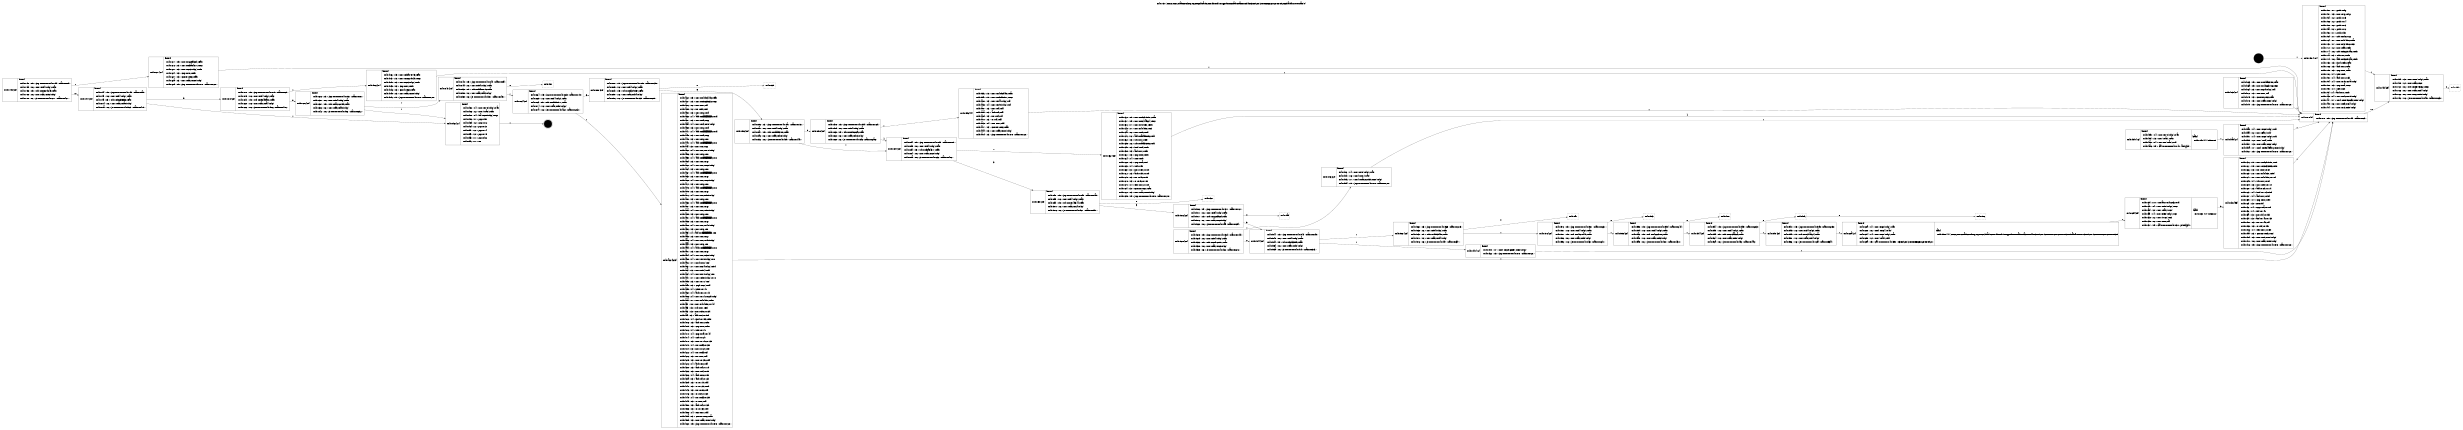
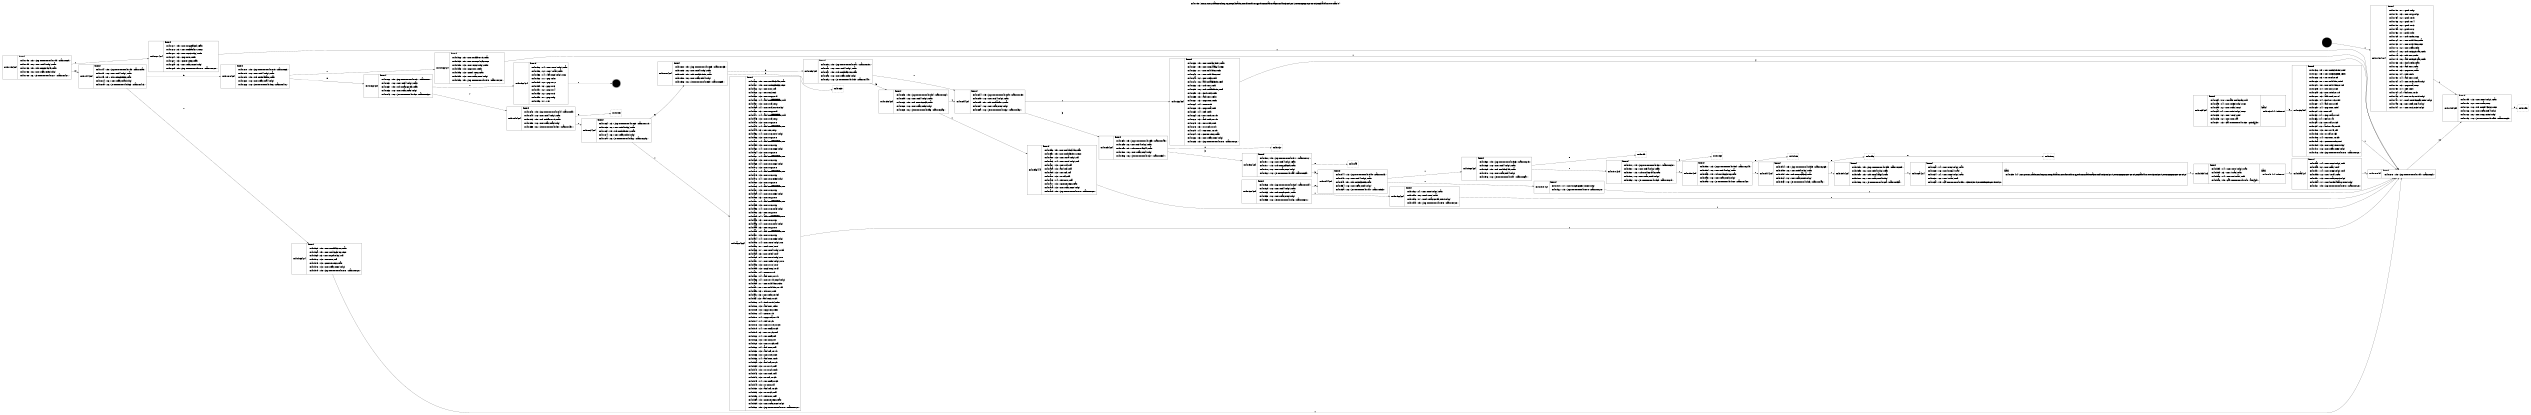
(295, 117) -> (217, 165)
(2117, 221) -> (2190, 174)
